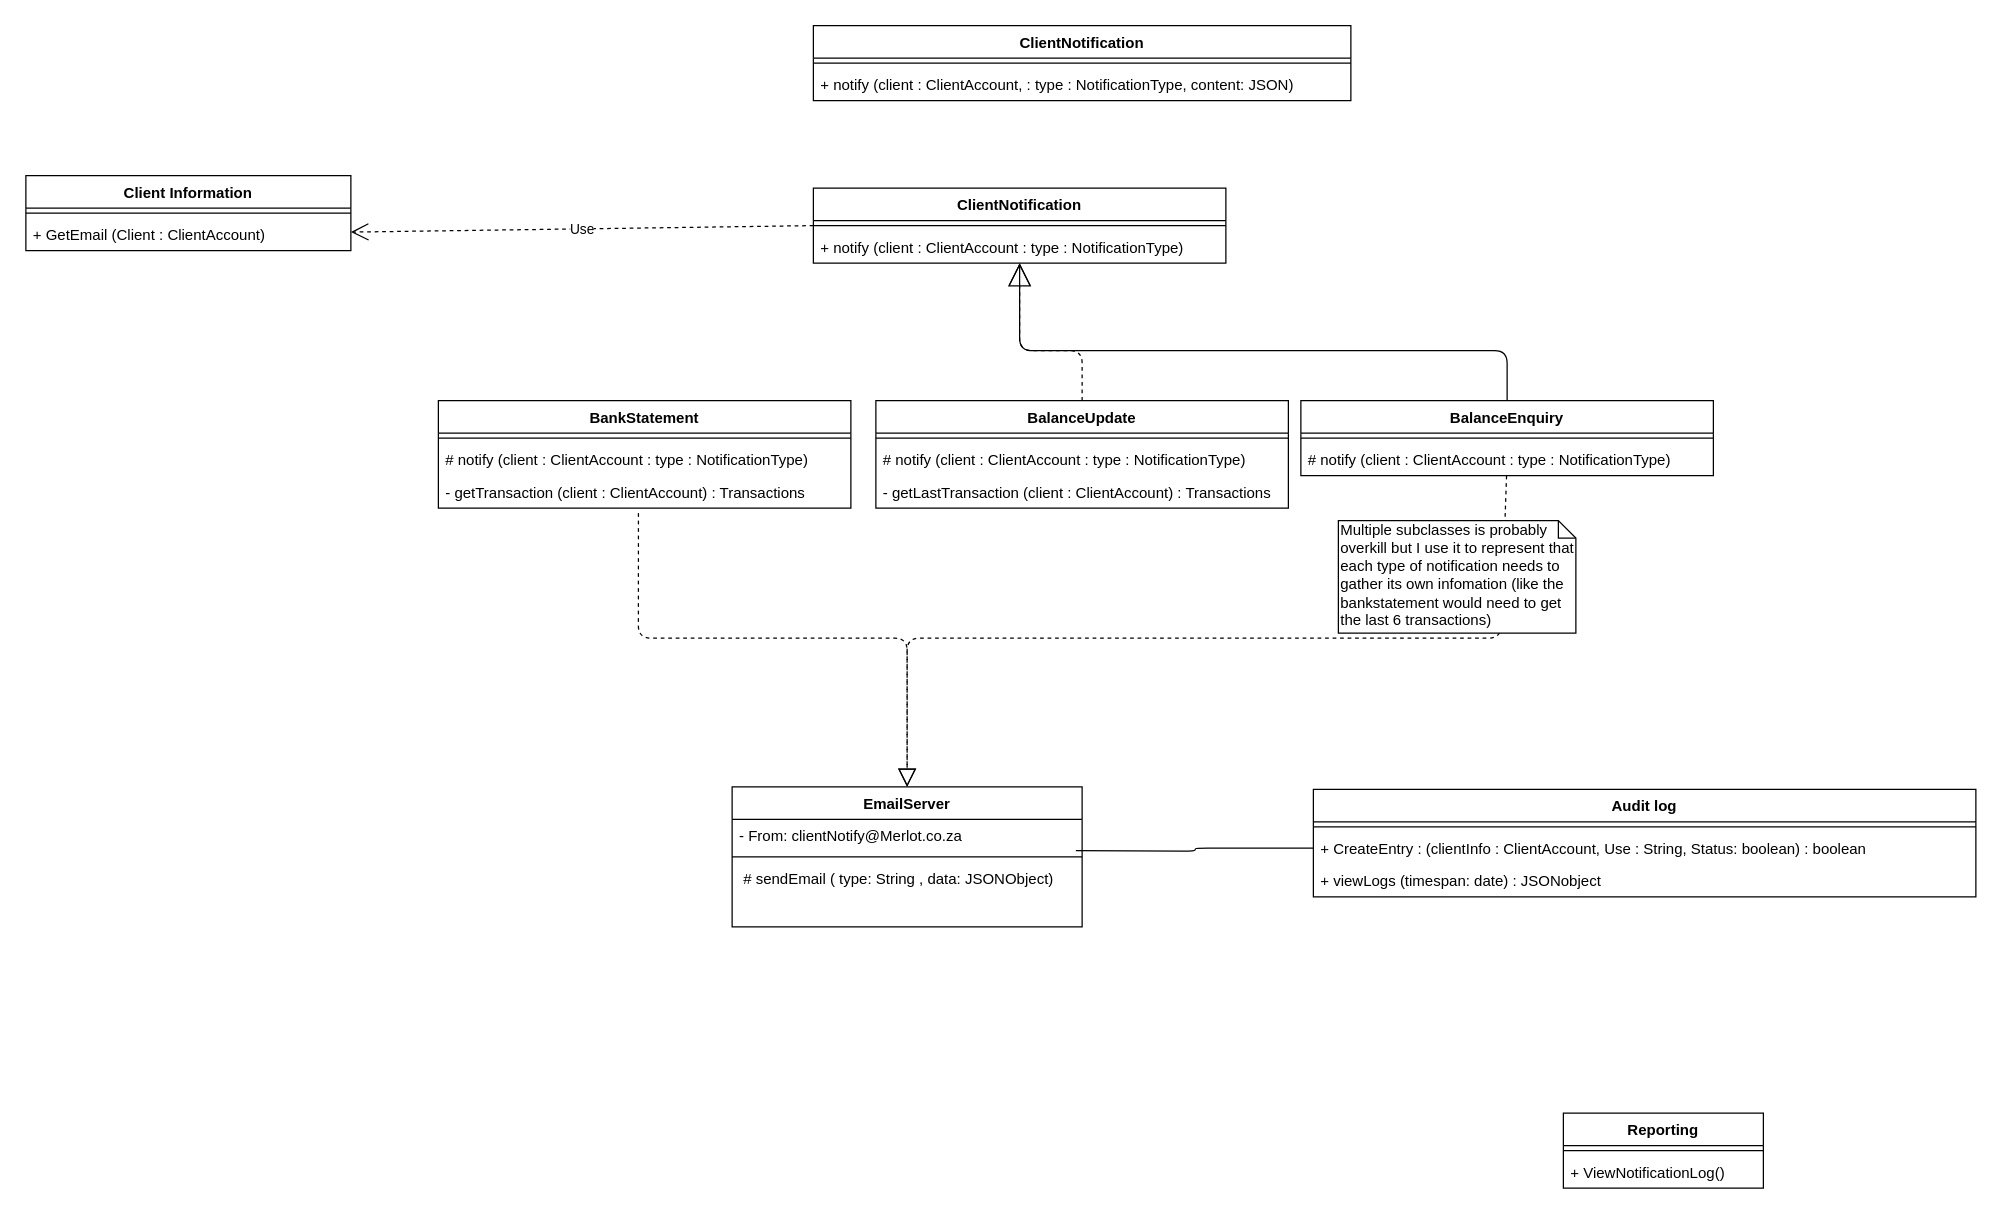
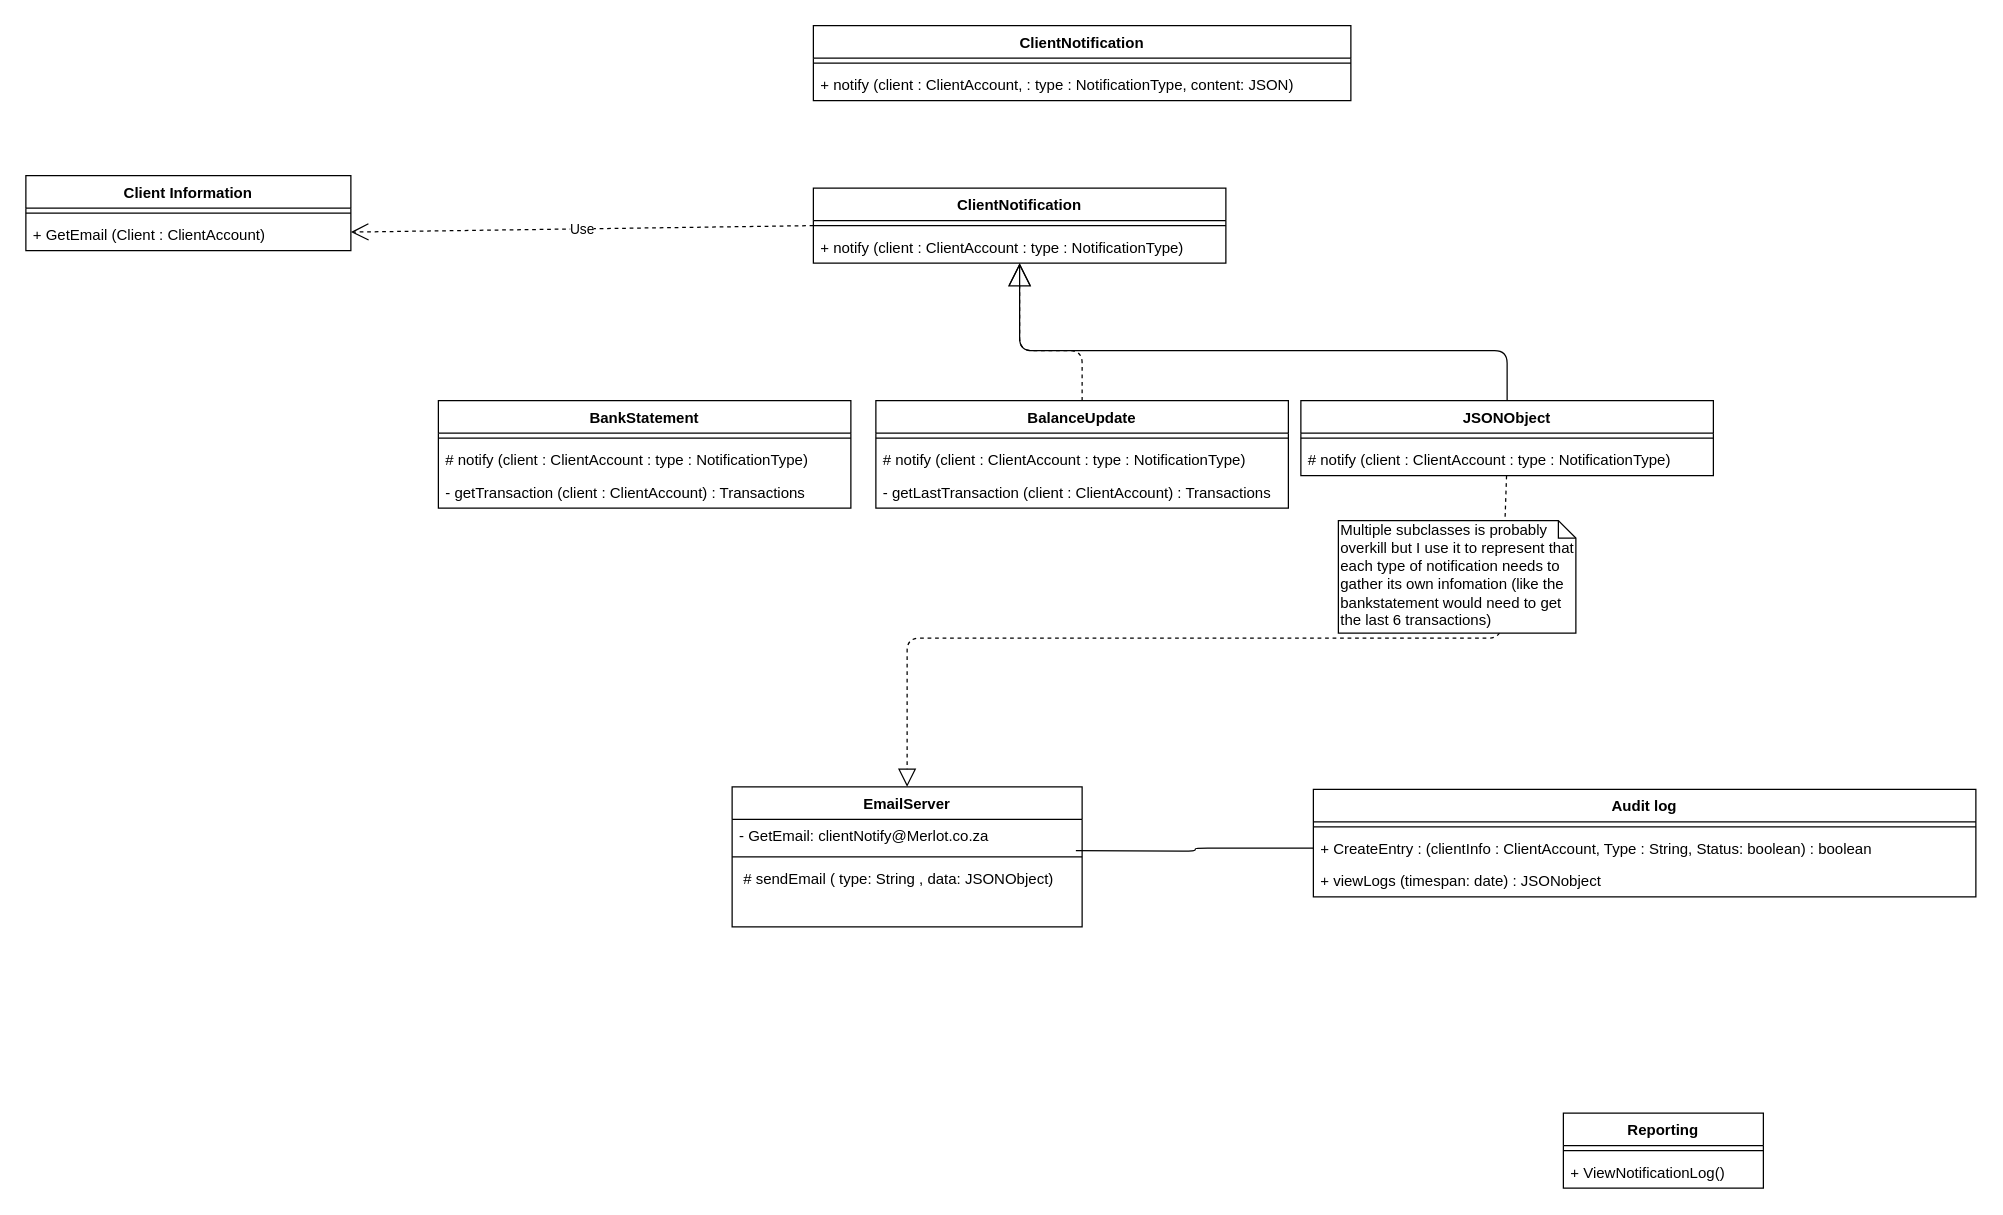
(1506, 418) -> (1506, 418)
(714, 638) -> none
(860, 836) -> (873, 836)
(1626, 849) -> (1631, 849)
